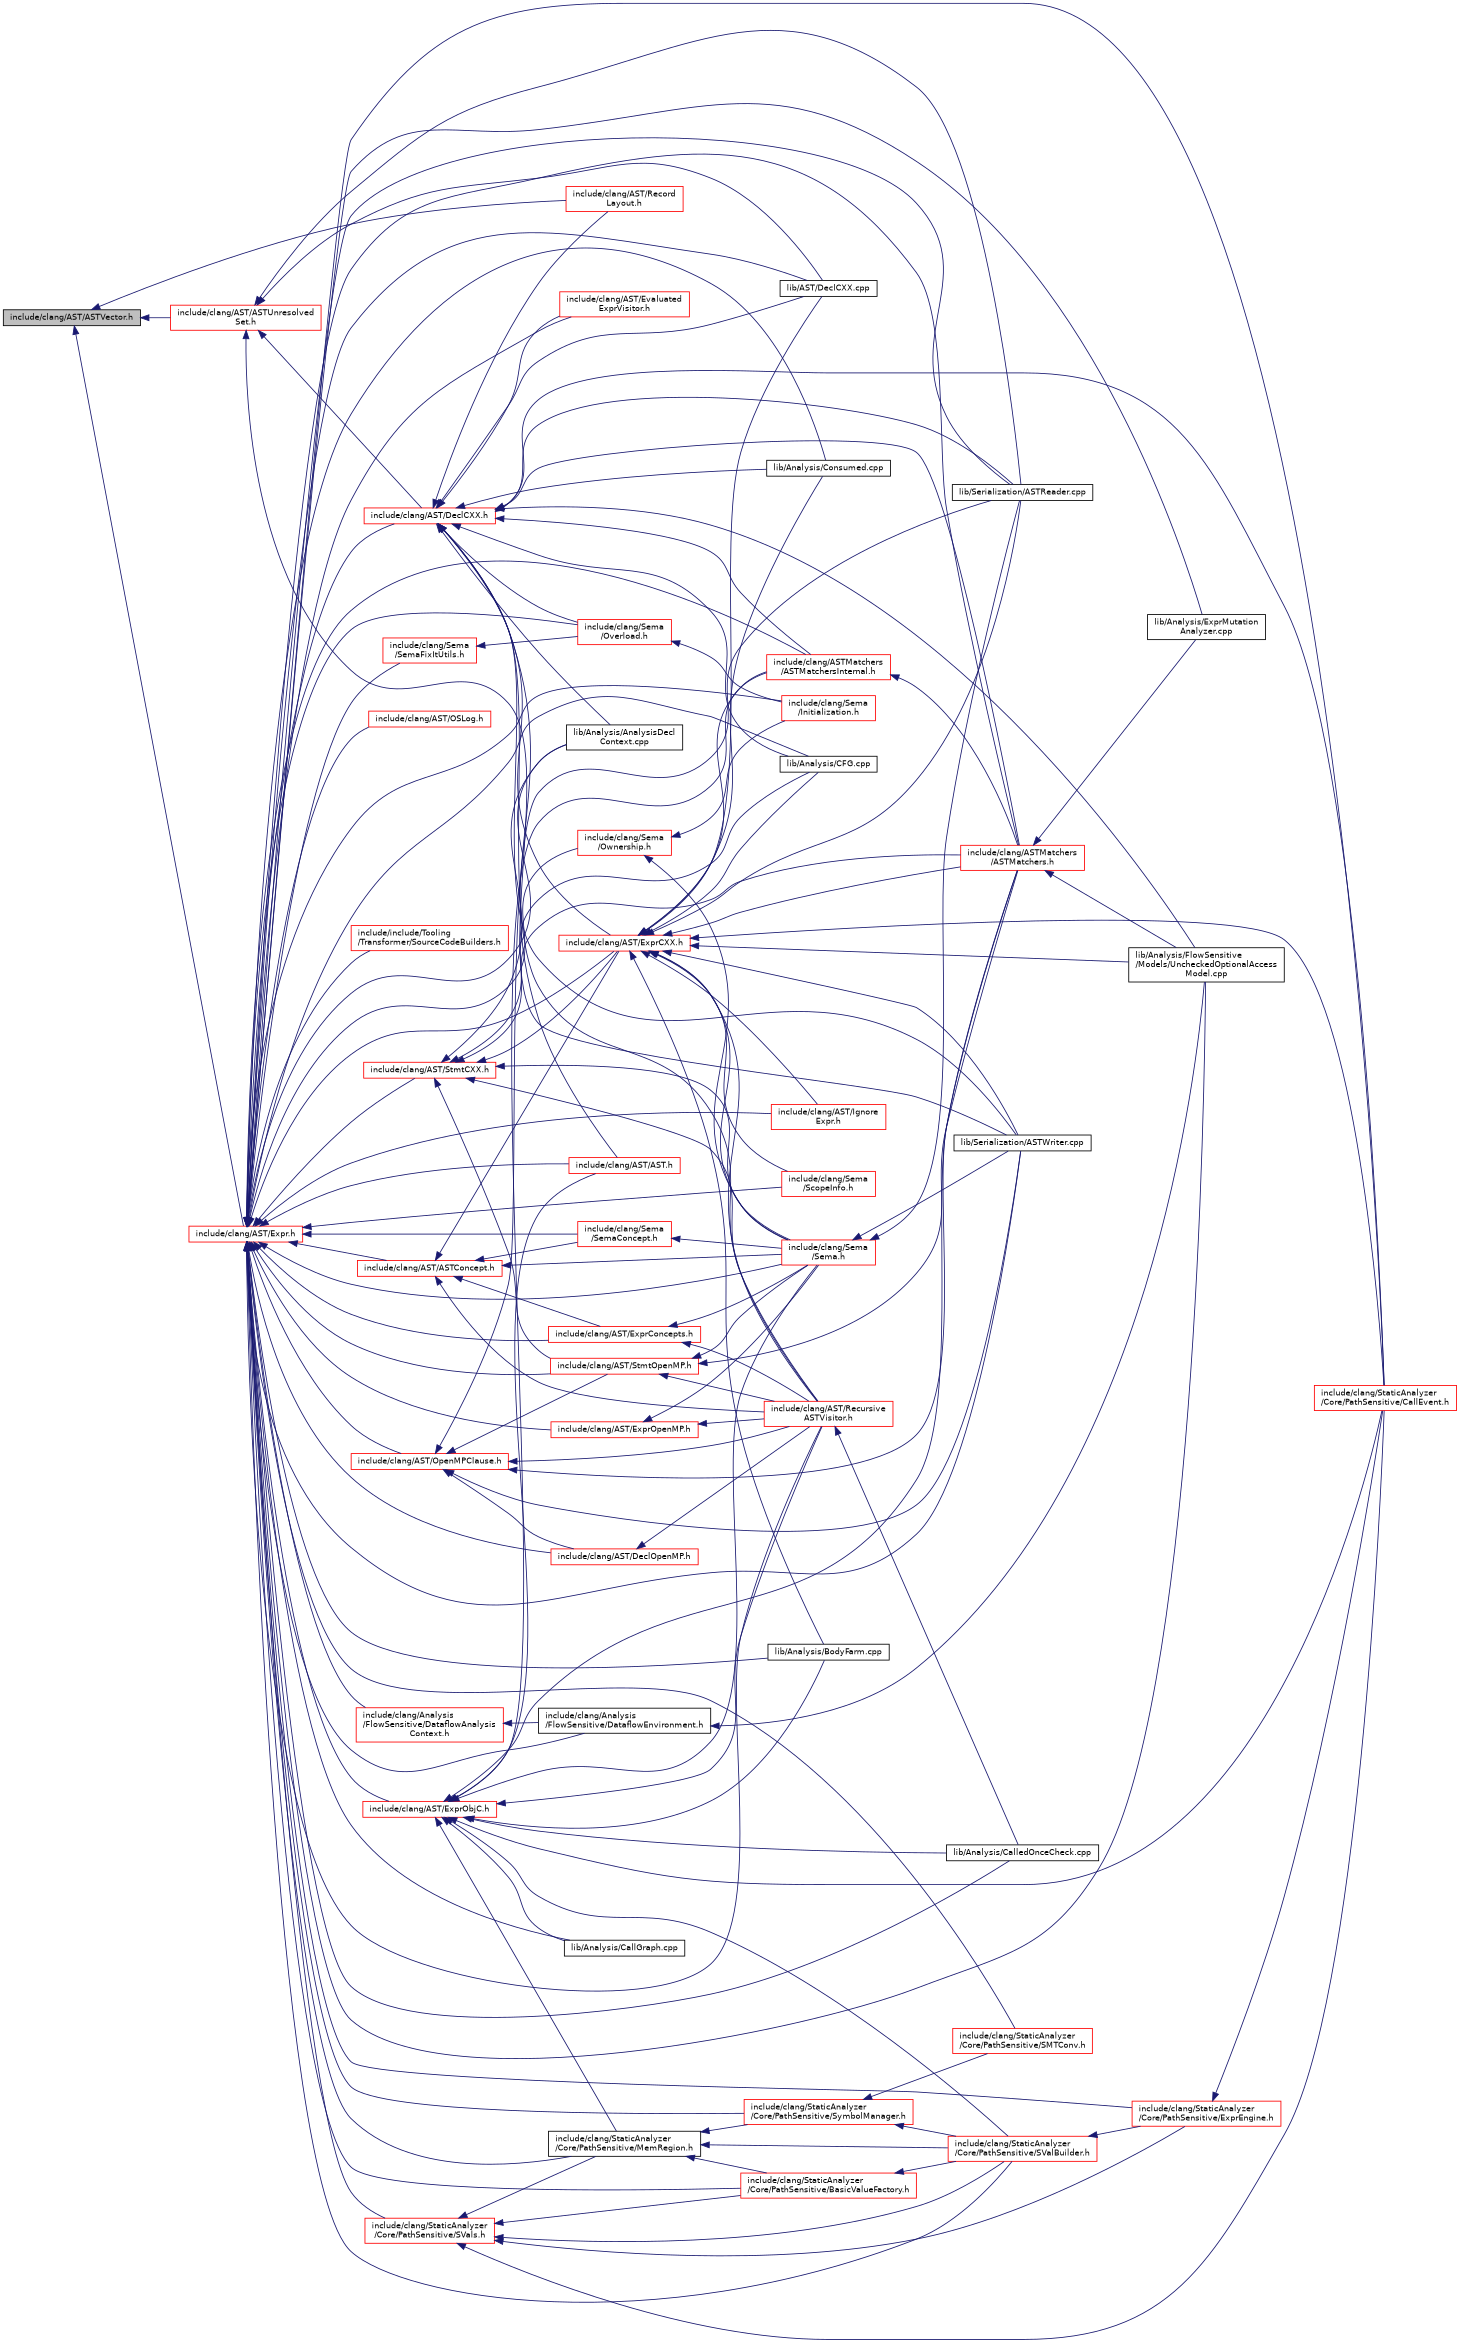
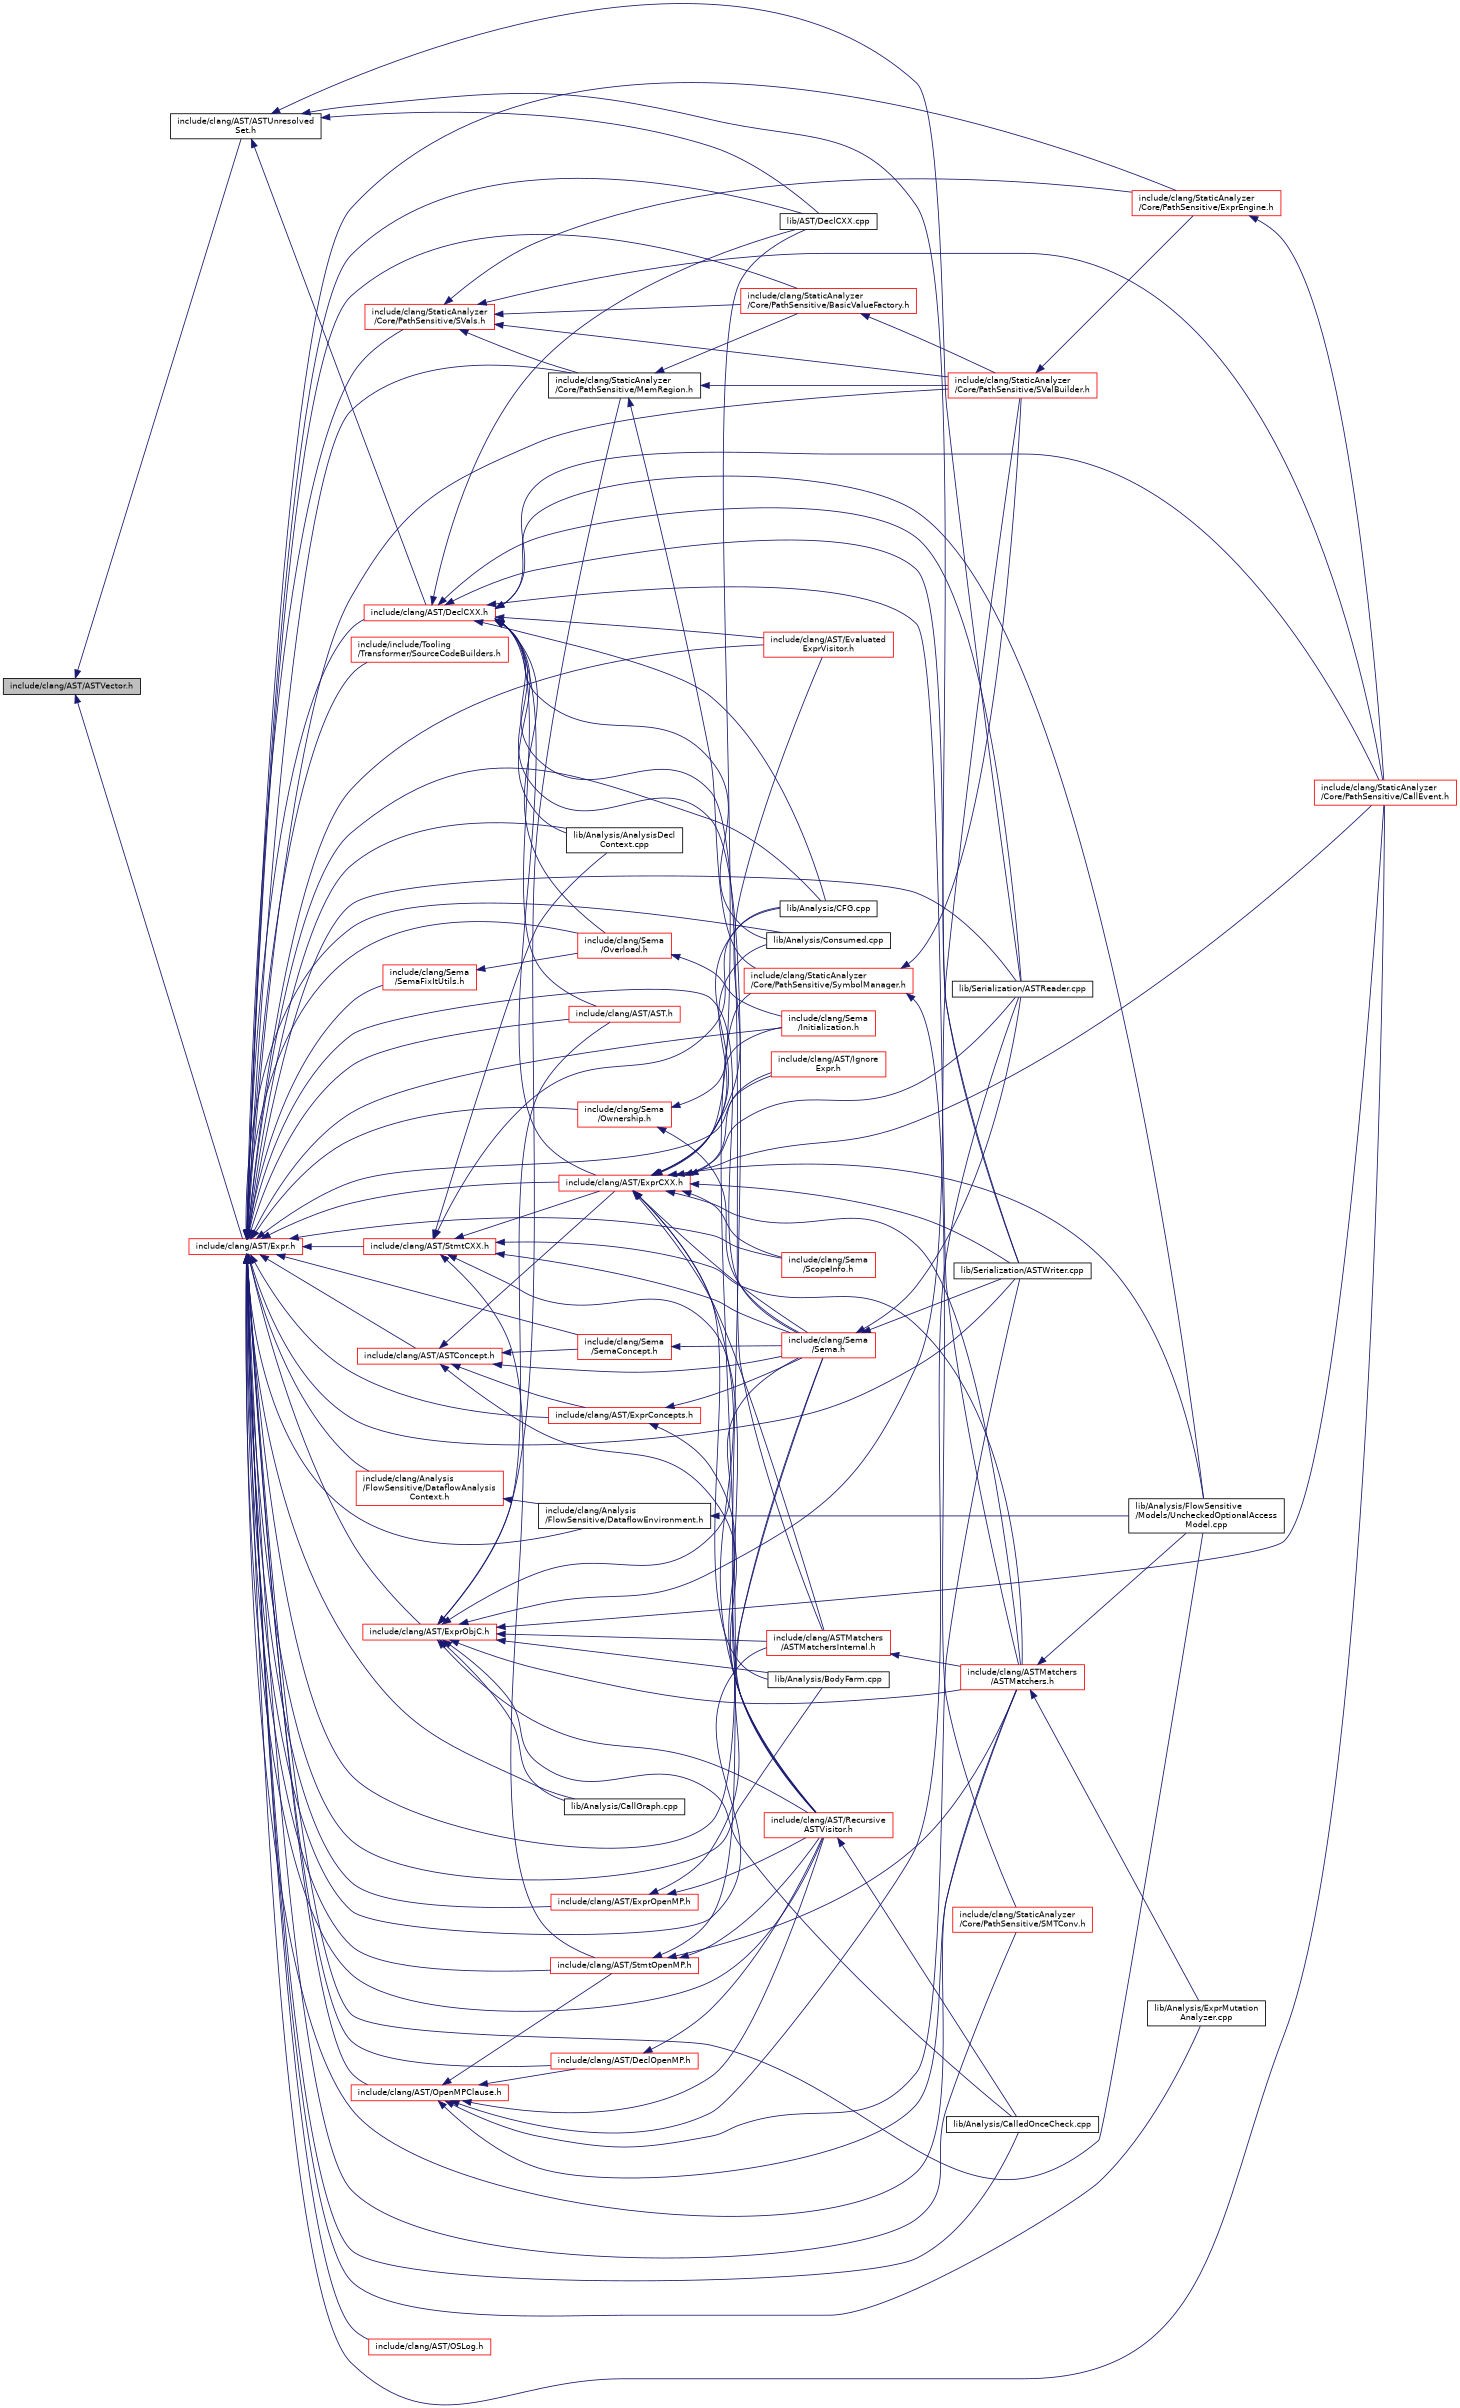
(625, 199) -> none
(246, 318) -> (246, 126)
none -> (738, 910)
